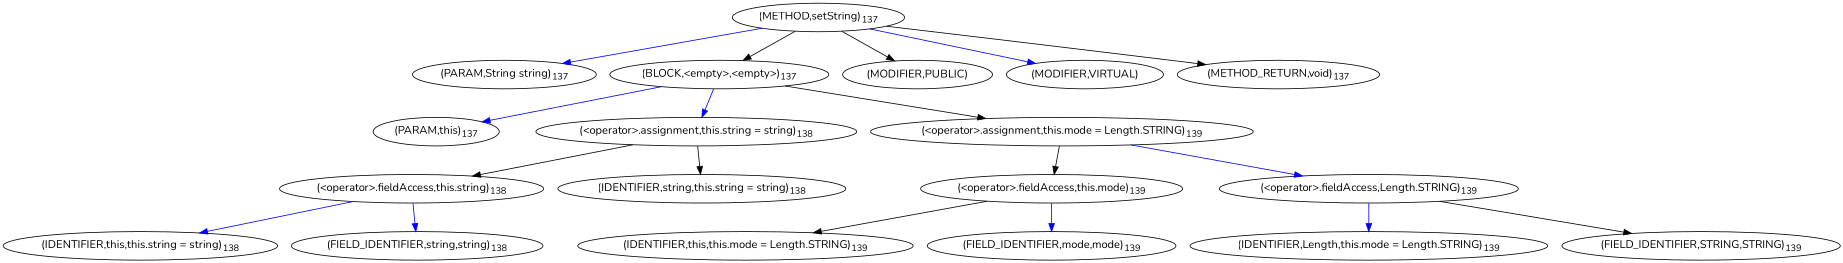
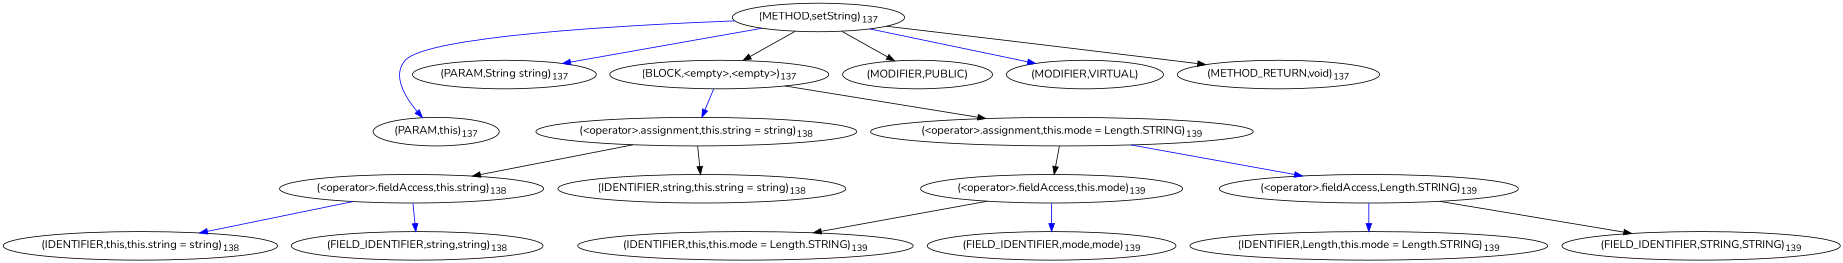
(576, 103) -> (540, 33)
